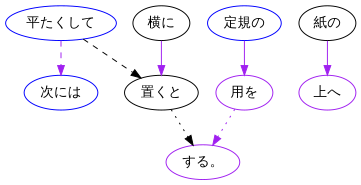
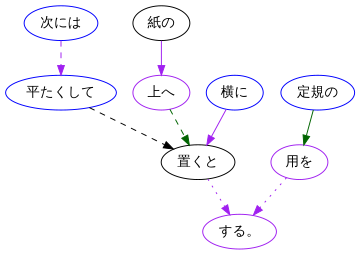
(161, 23) -> (235, 93)
(61, 53) -> (61, 53)
(244, 53) -> (310, 123)
none -> (177, 123)
(180, 123) -> (216, 193)
